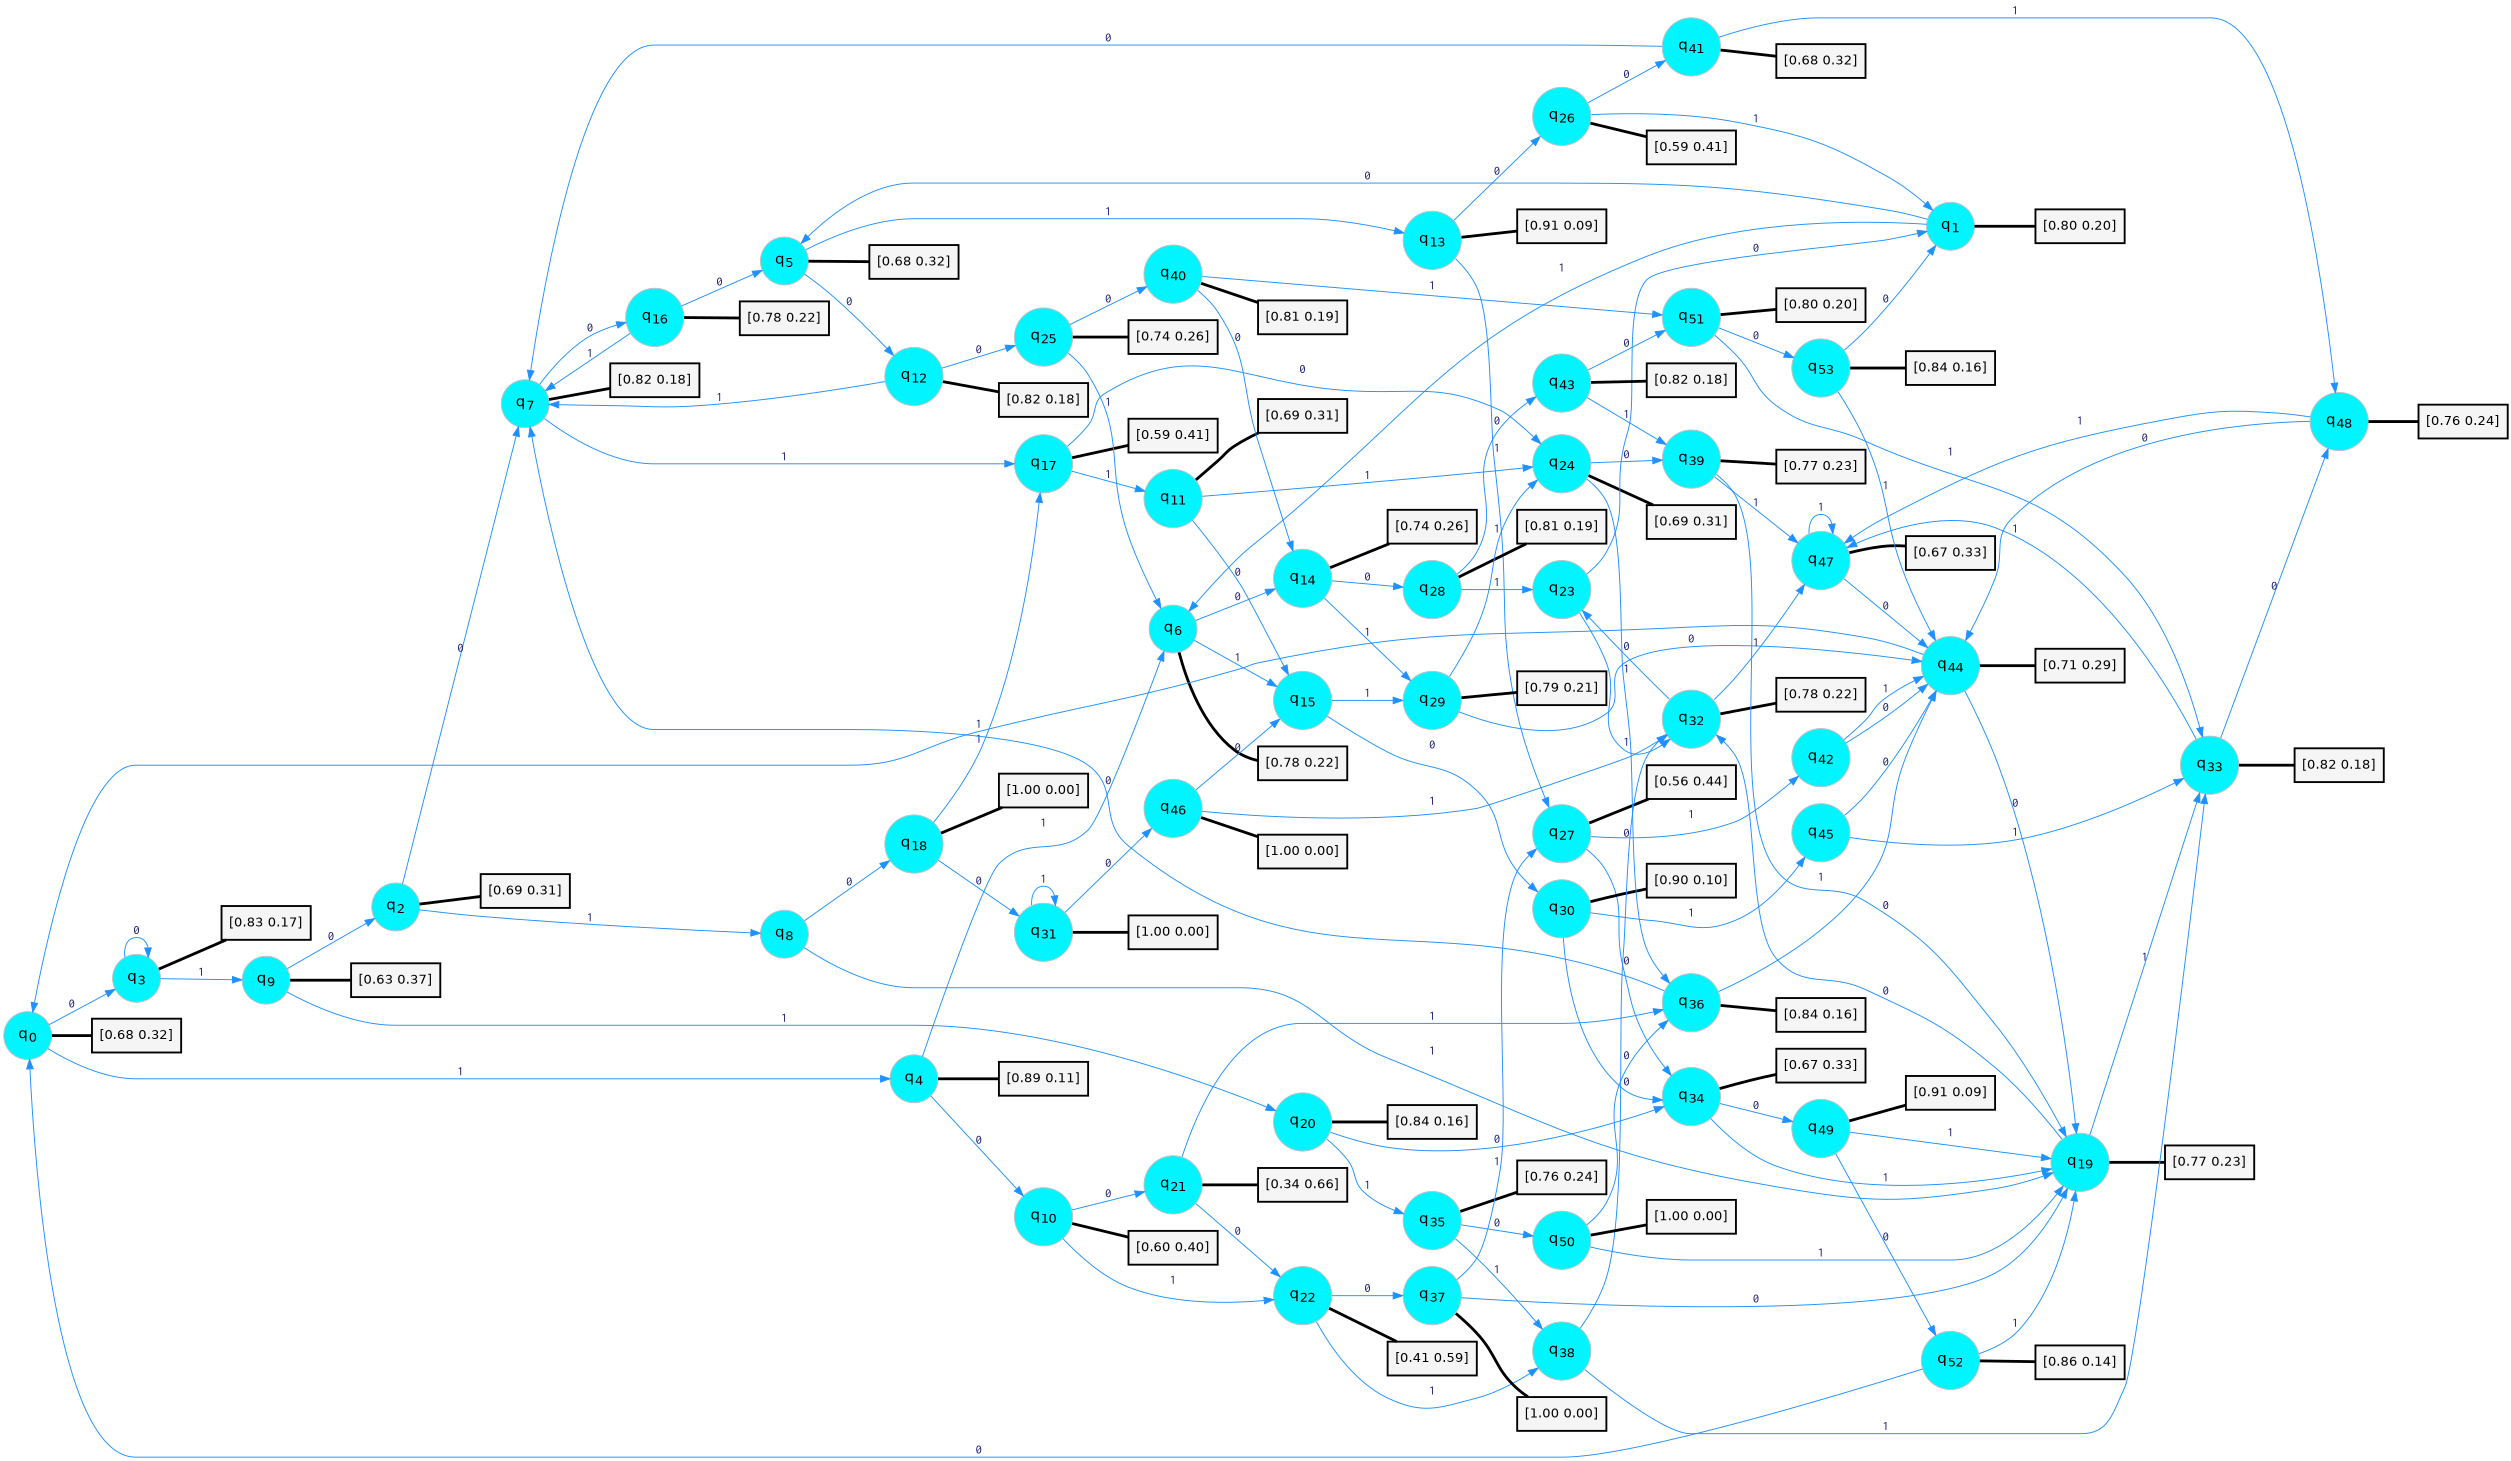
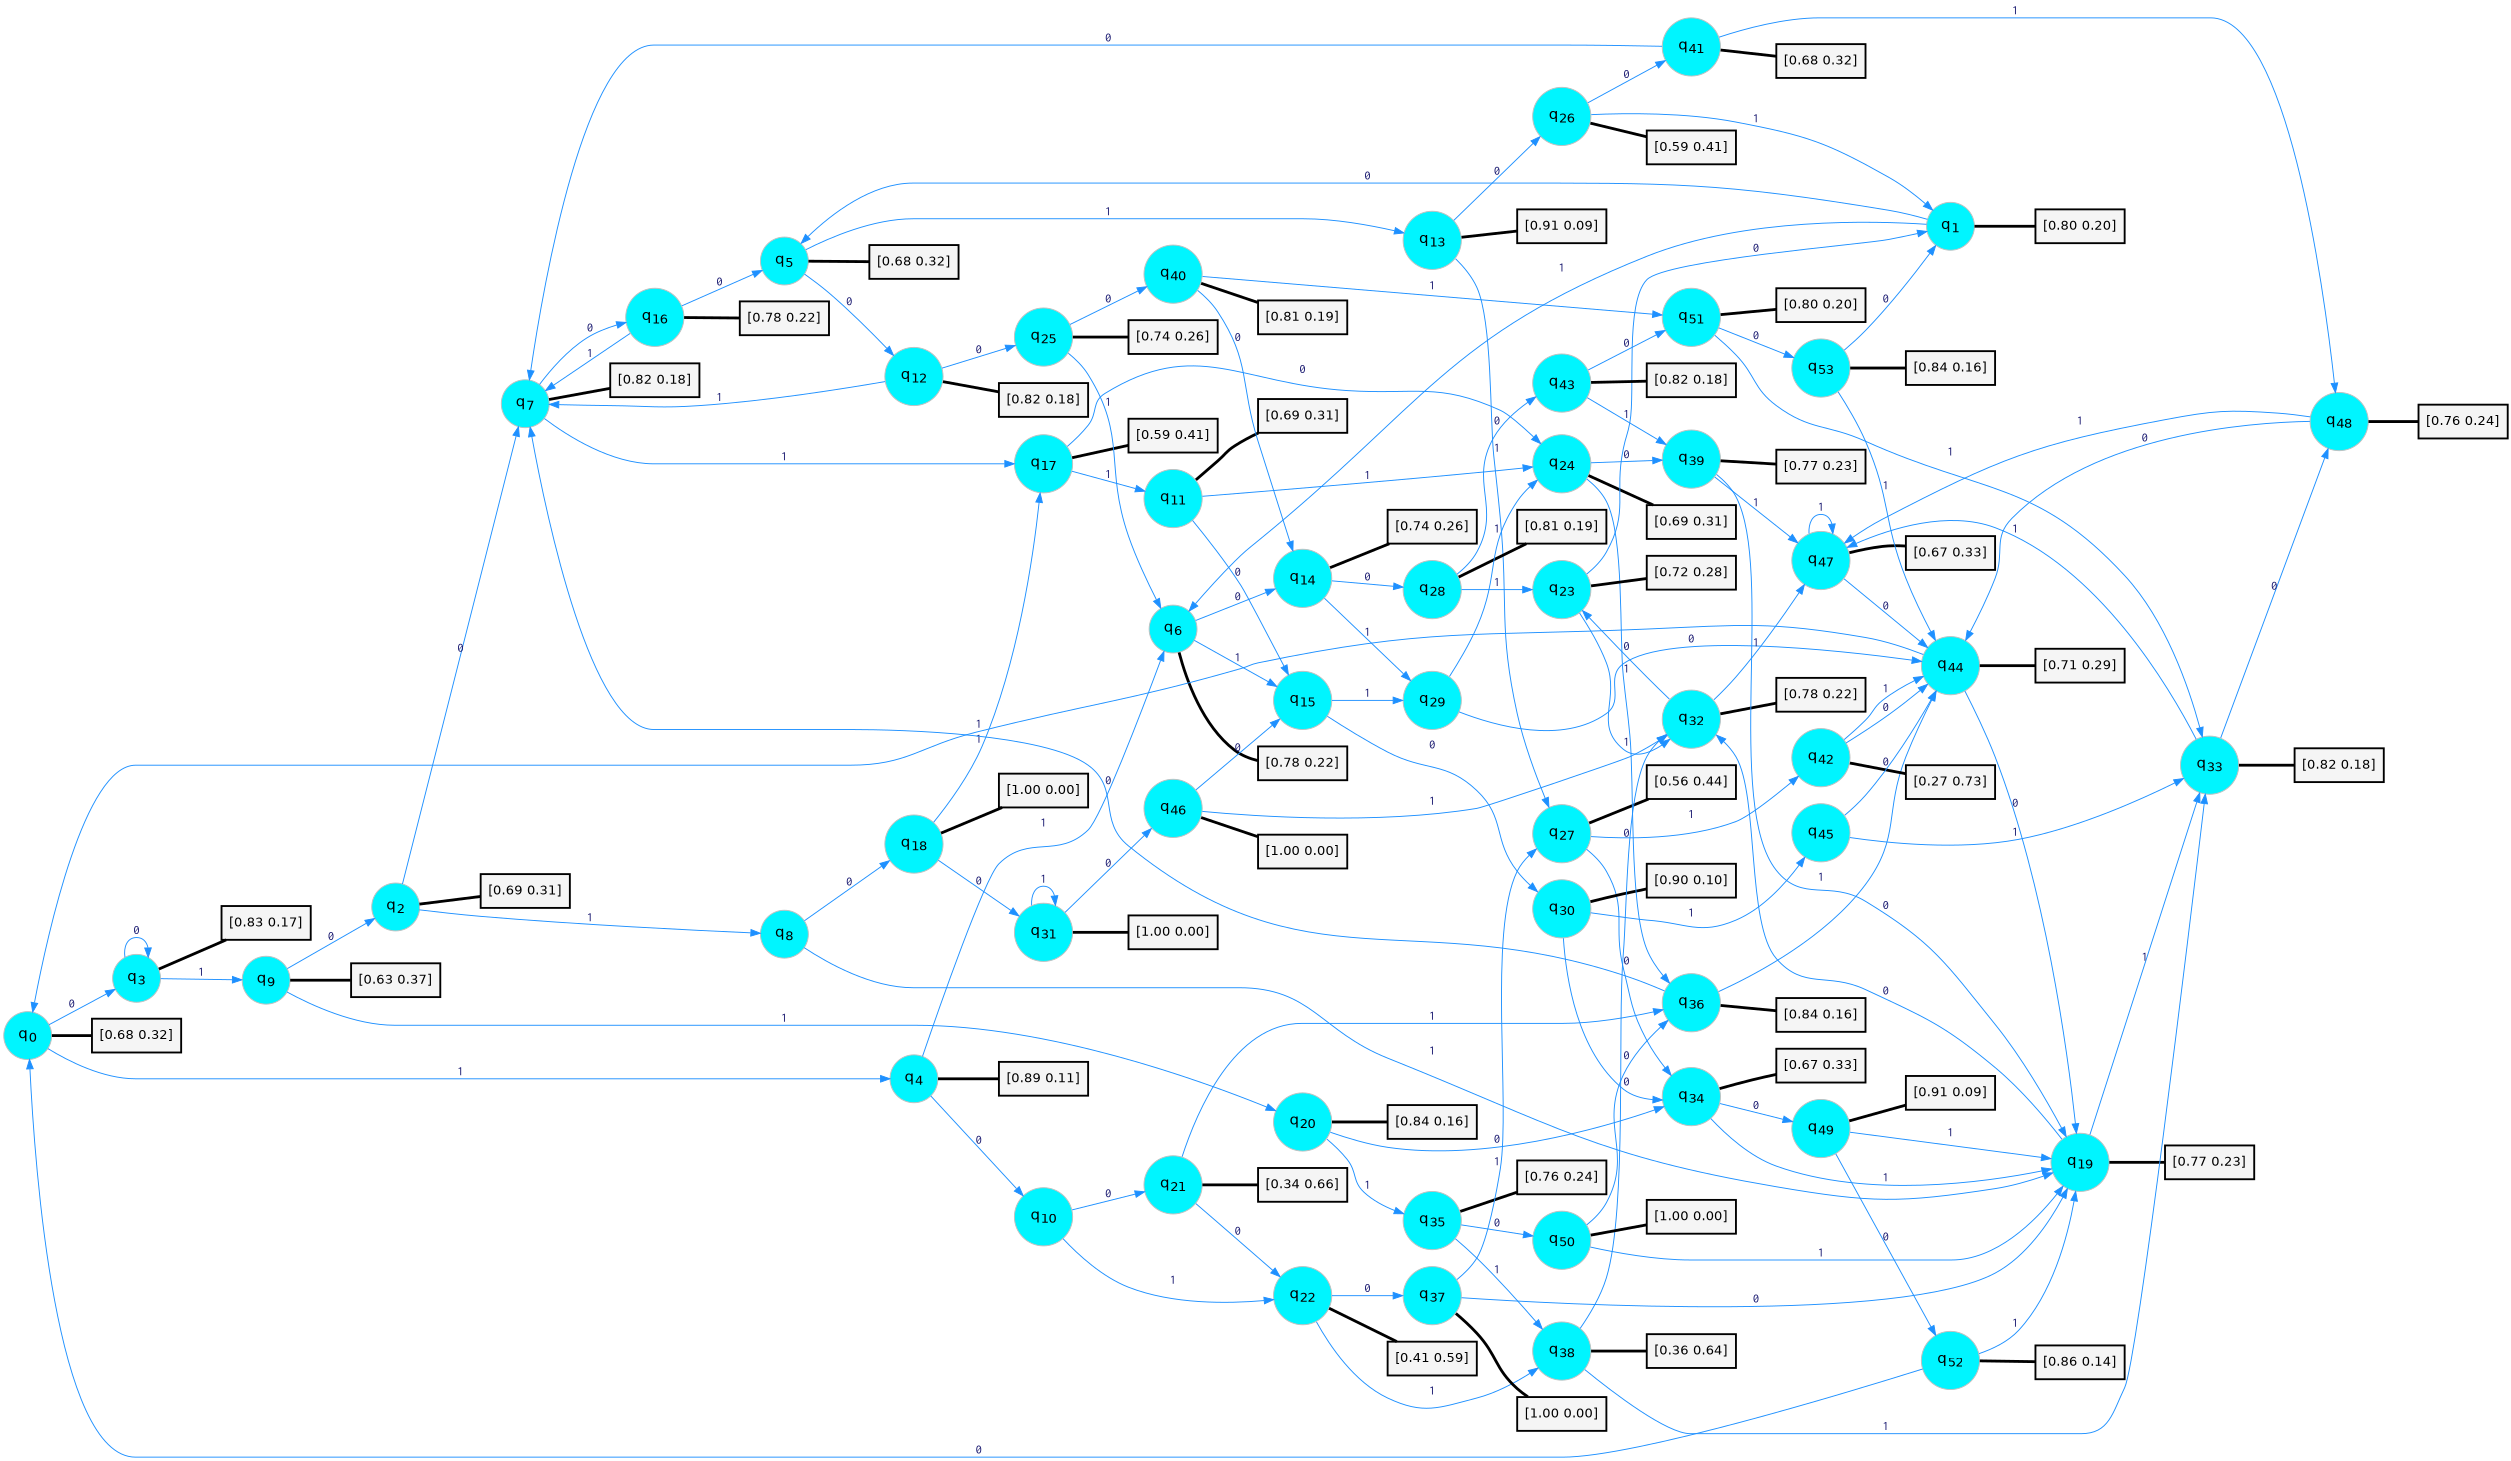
none -> (1691, 573)
(1562, 688) -> none
none -> (1950, 782)
(1173, 1248) -> none
none -> (1691, 1351)
